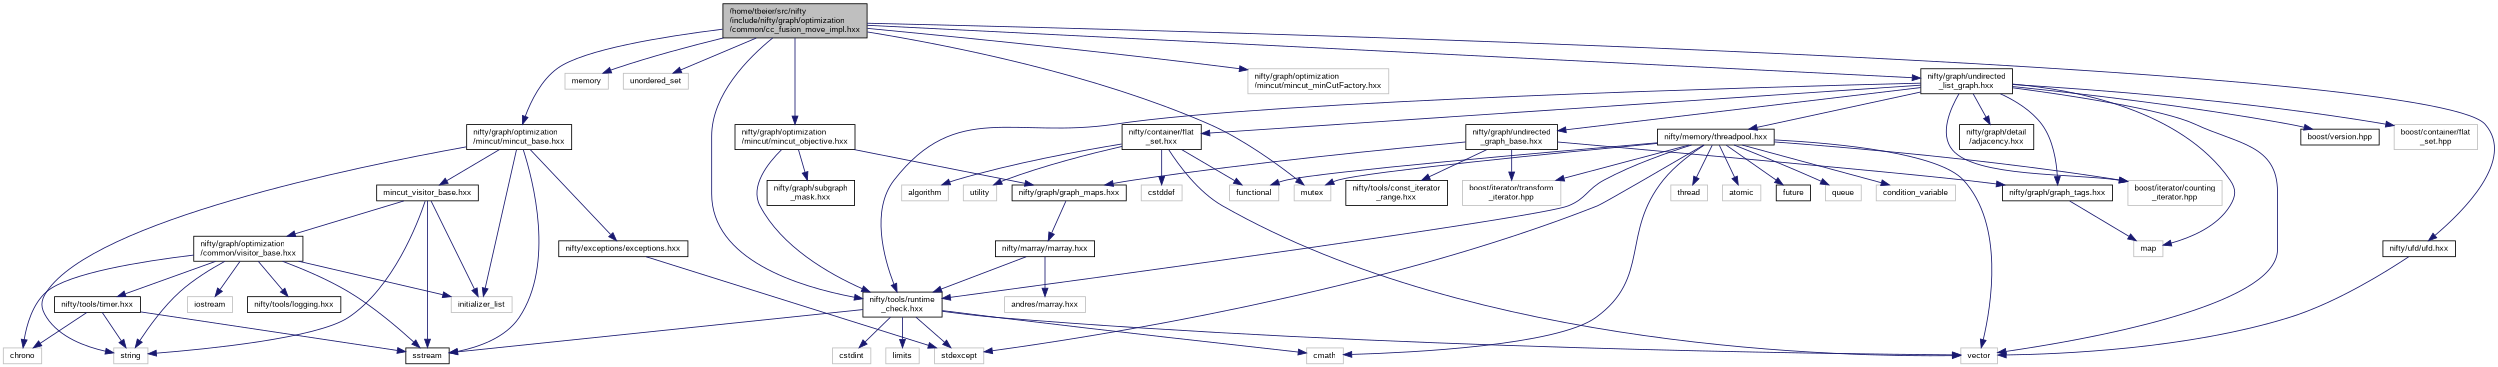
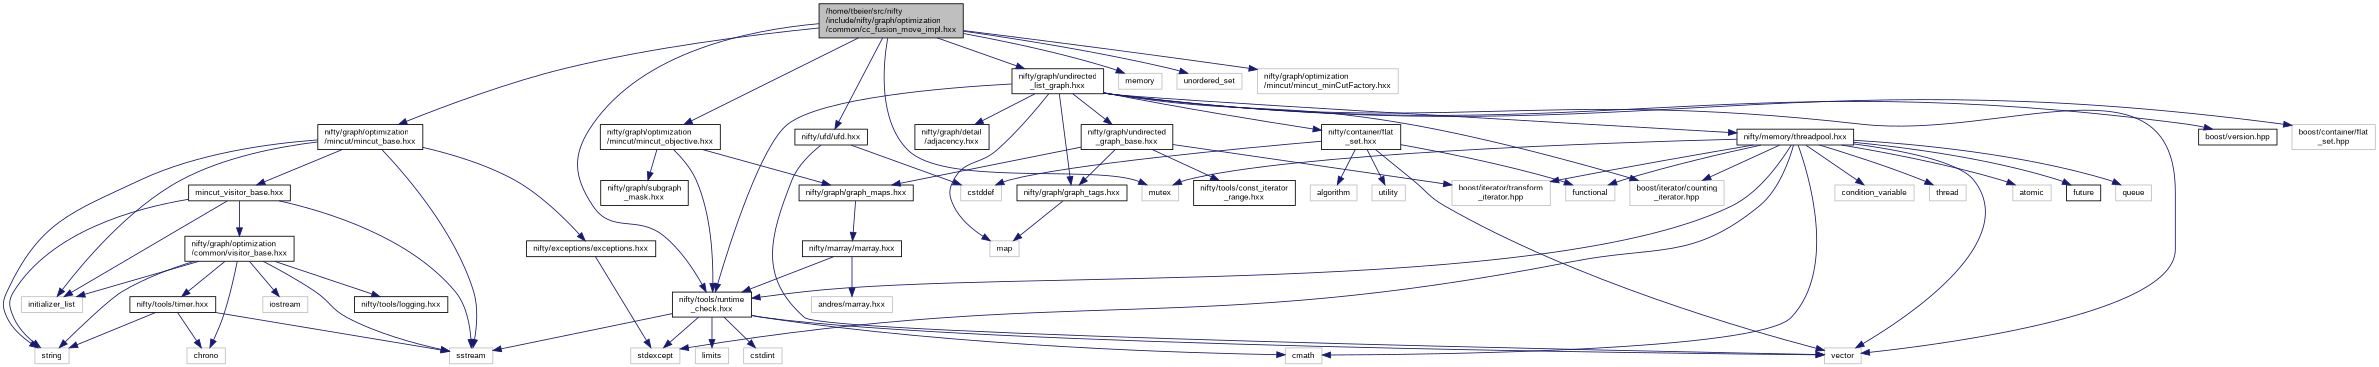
none -> (902, 164)
(428, 356) -> (471, 356)
